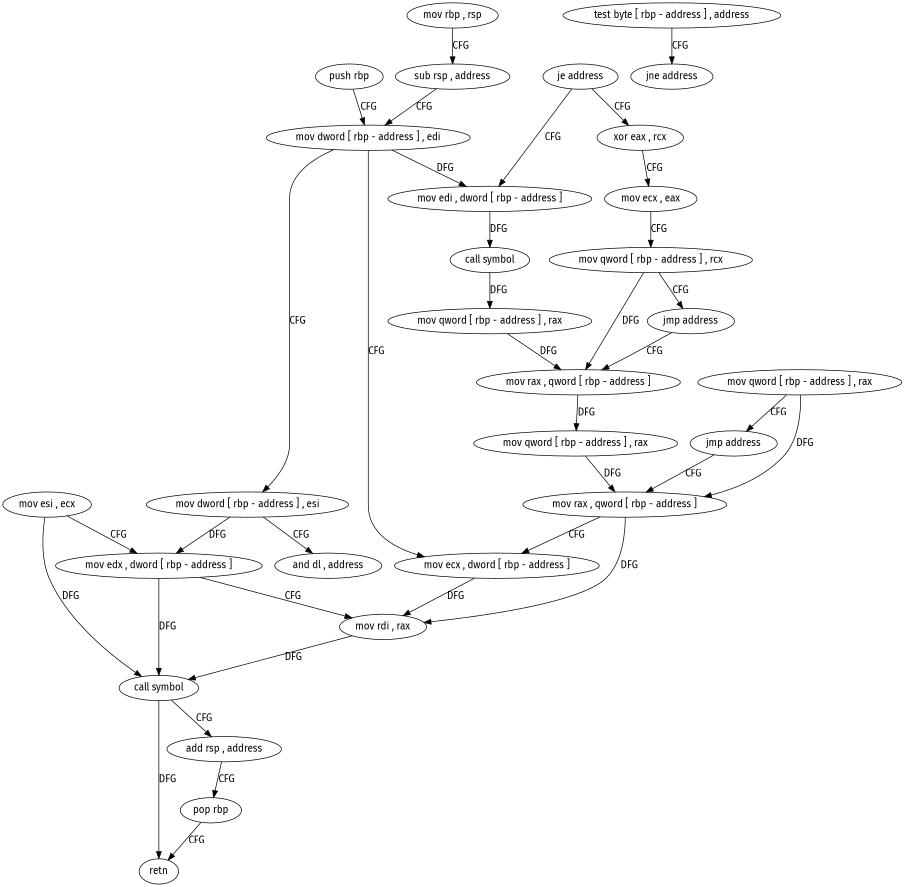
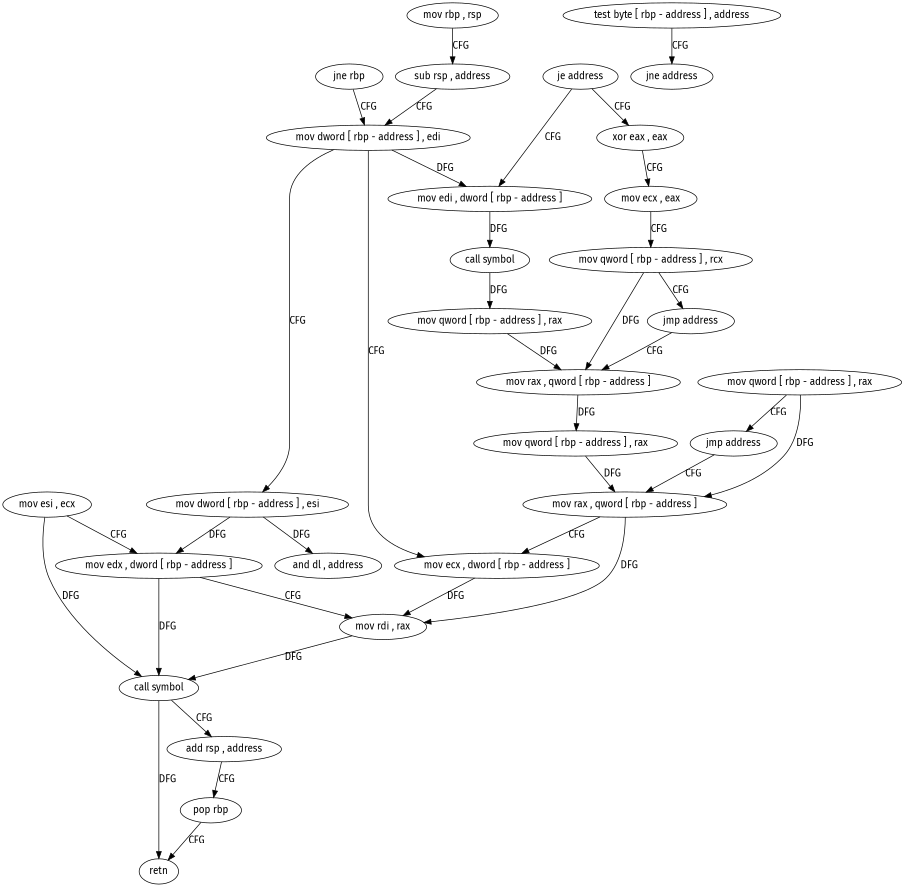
(349, 77) -> (349, 77)
(640, 138) -> (640, 138)
(302, 535) -> (302, 535)
